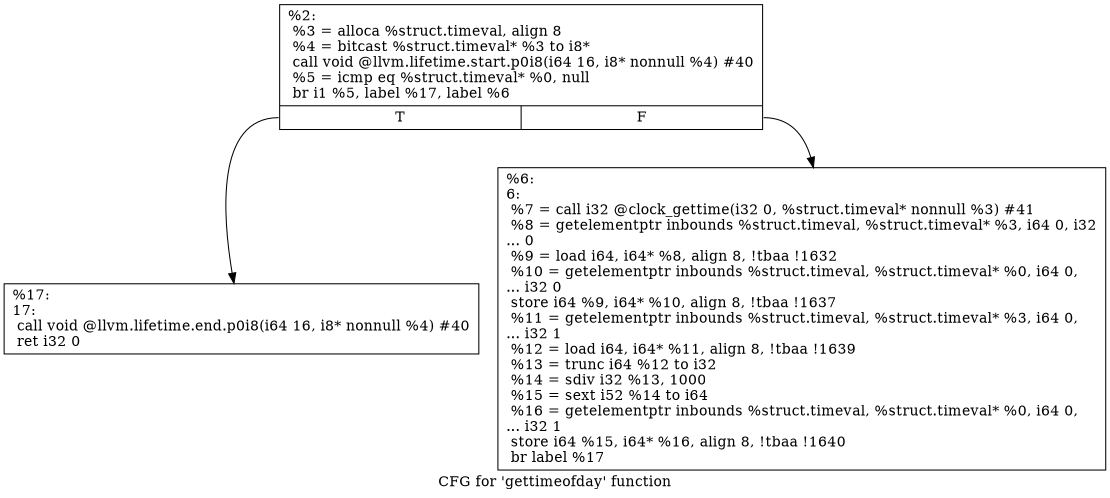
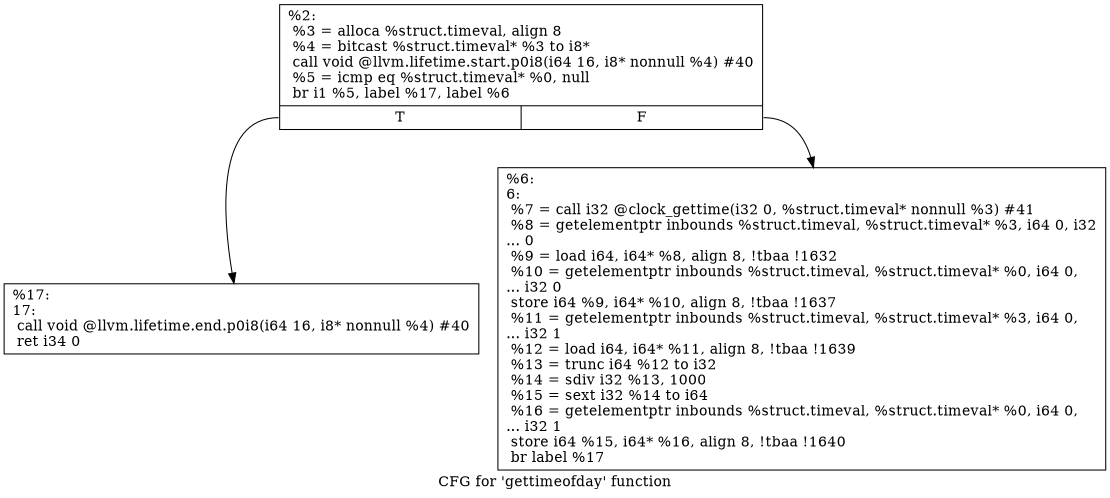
(47, 342) -> (47, 342)
(607, 396) -> (607, 396)
